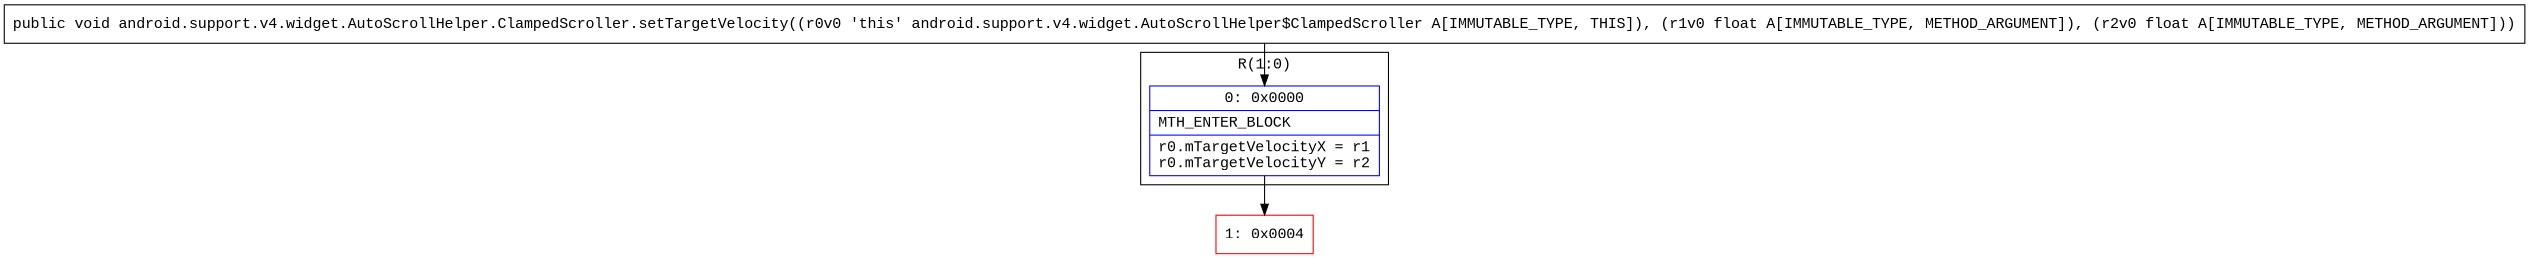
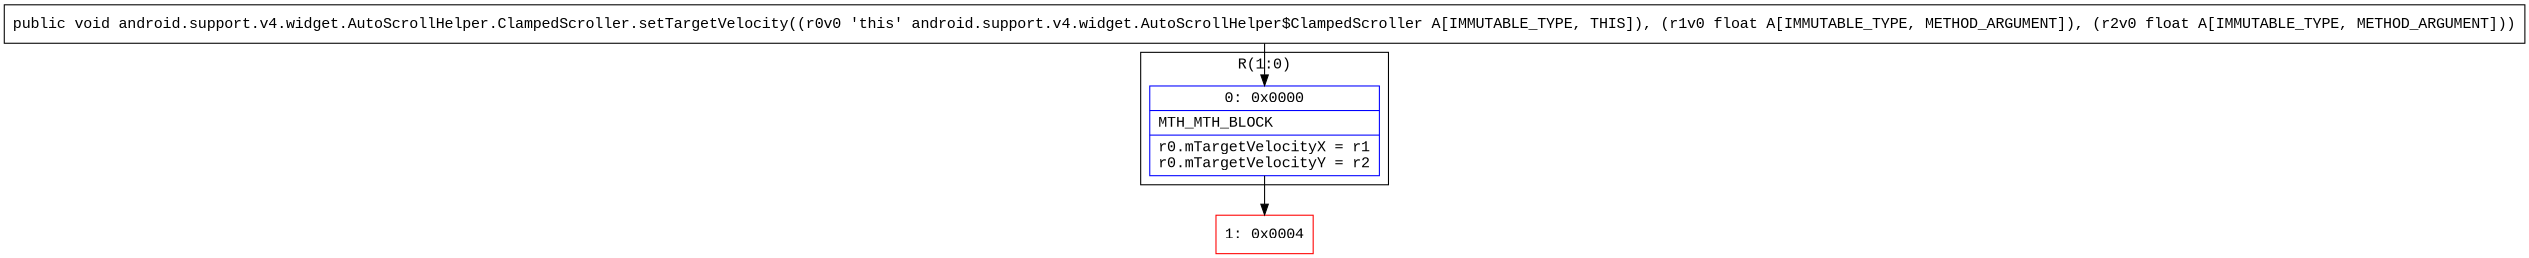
(1225, 122) -> (1216, 122)
